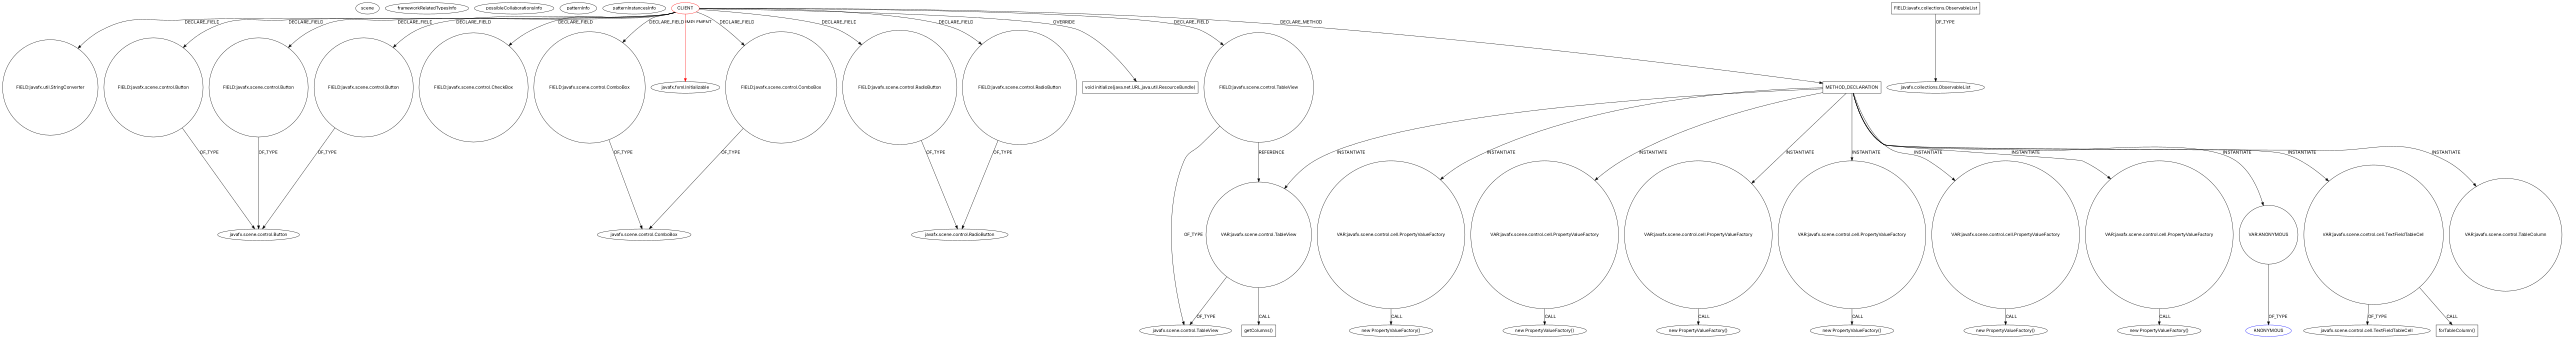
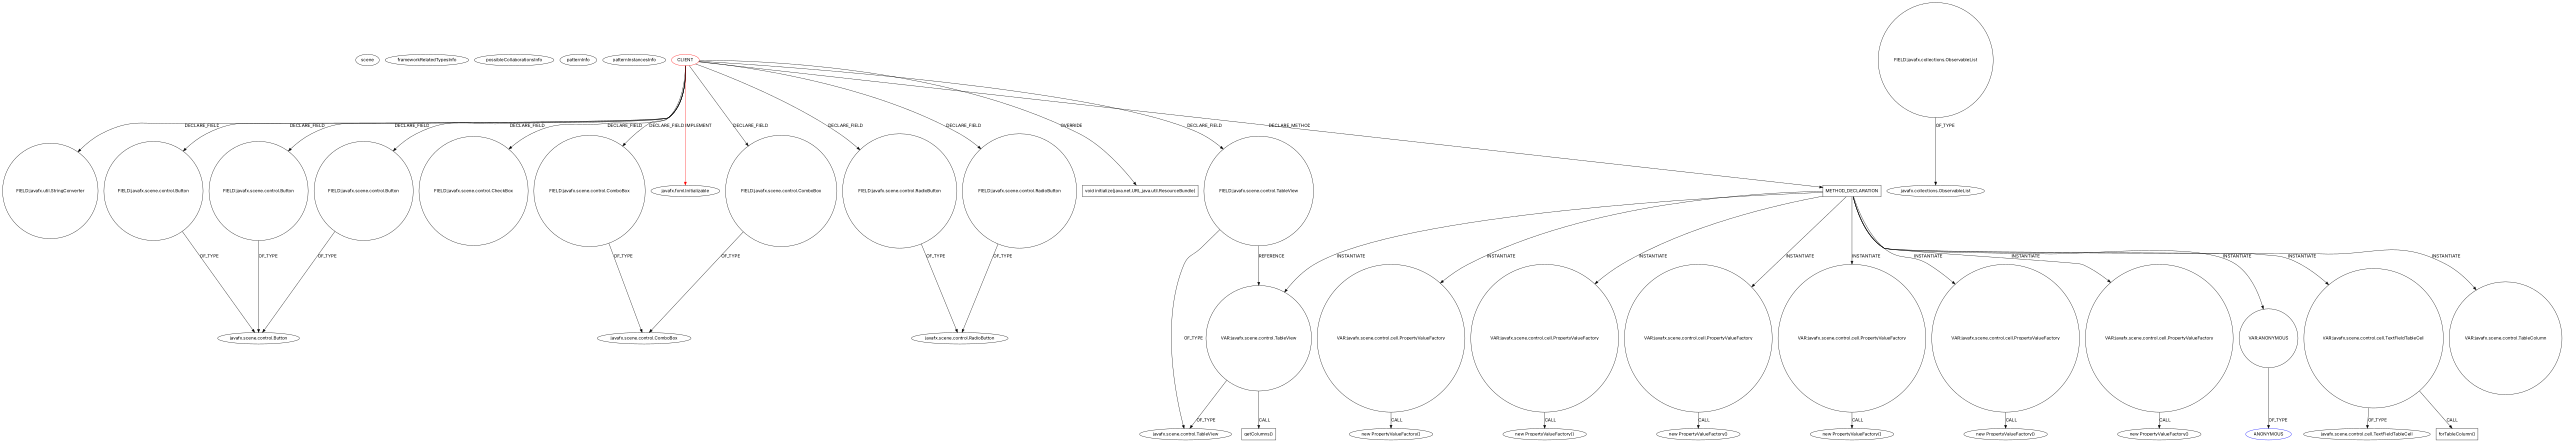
(1936, 8) -> (1936, 60)
